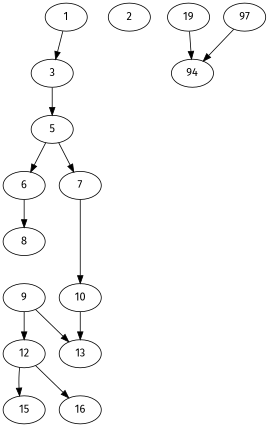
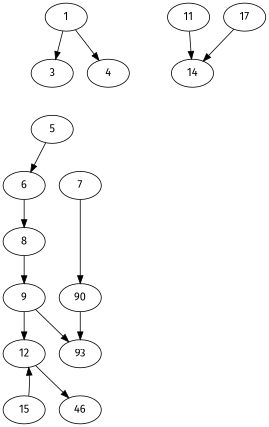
(129, 17) -> none
(189, 17) -> (189, 17)
(245, 17) -> (245, 17)
none -> (108, 73)
(192, 73) -> (192, 73)
(52, 97) -> none
(64, 154) -> none
none -> (24, 266)
(80, 298) -> (80, 298)
(80, 354) -> (80, 354)
(19, 378) -> (29, 386)
(80, 410) -> (80, 410)
